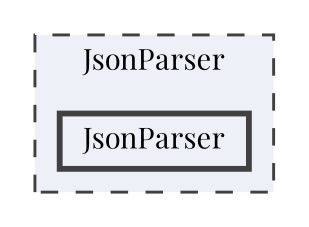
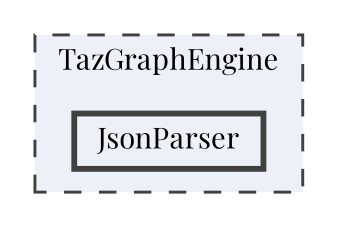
(154, 63) -> (169, 63)
